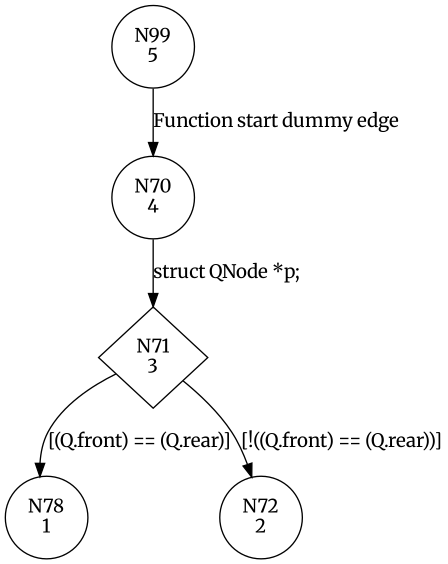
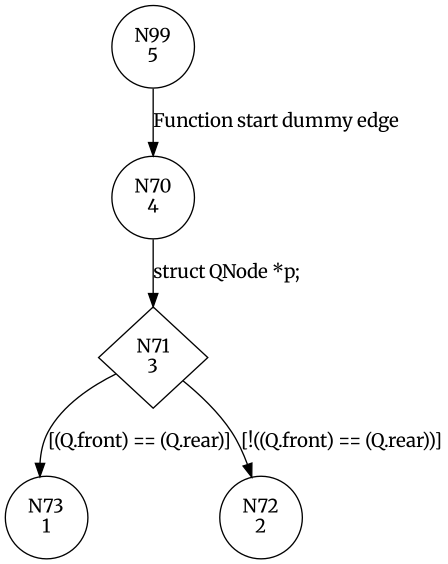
(47, 518) -> (47, 518)
